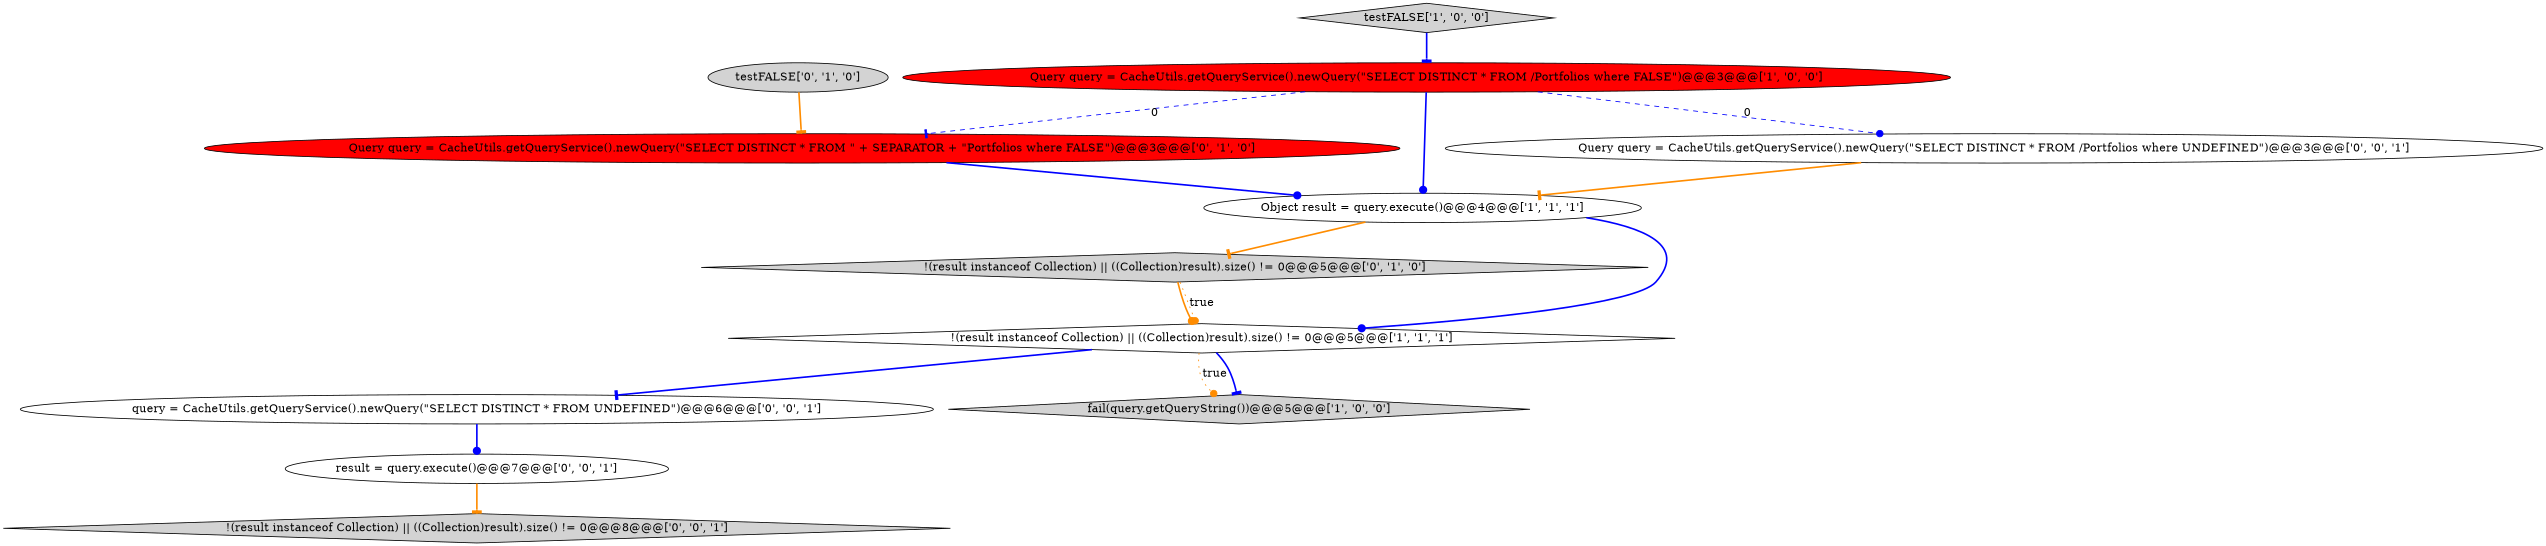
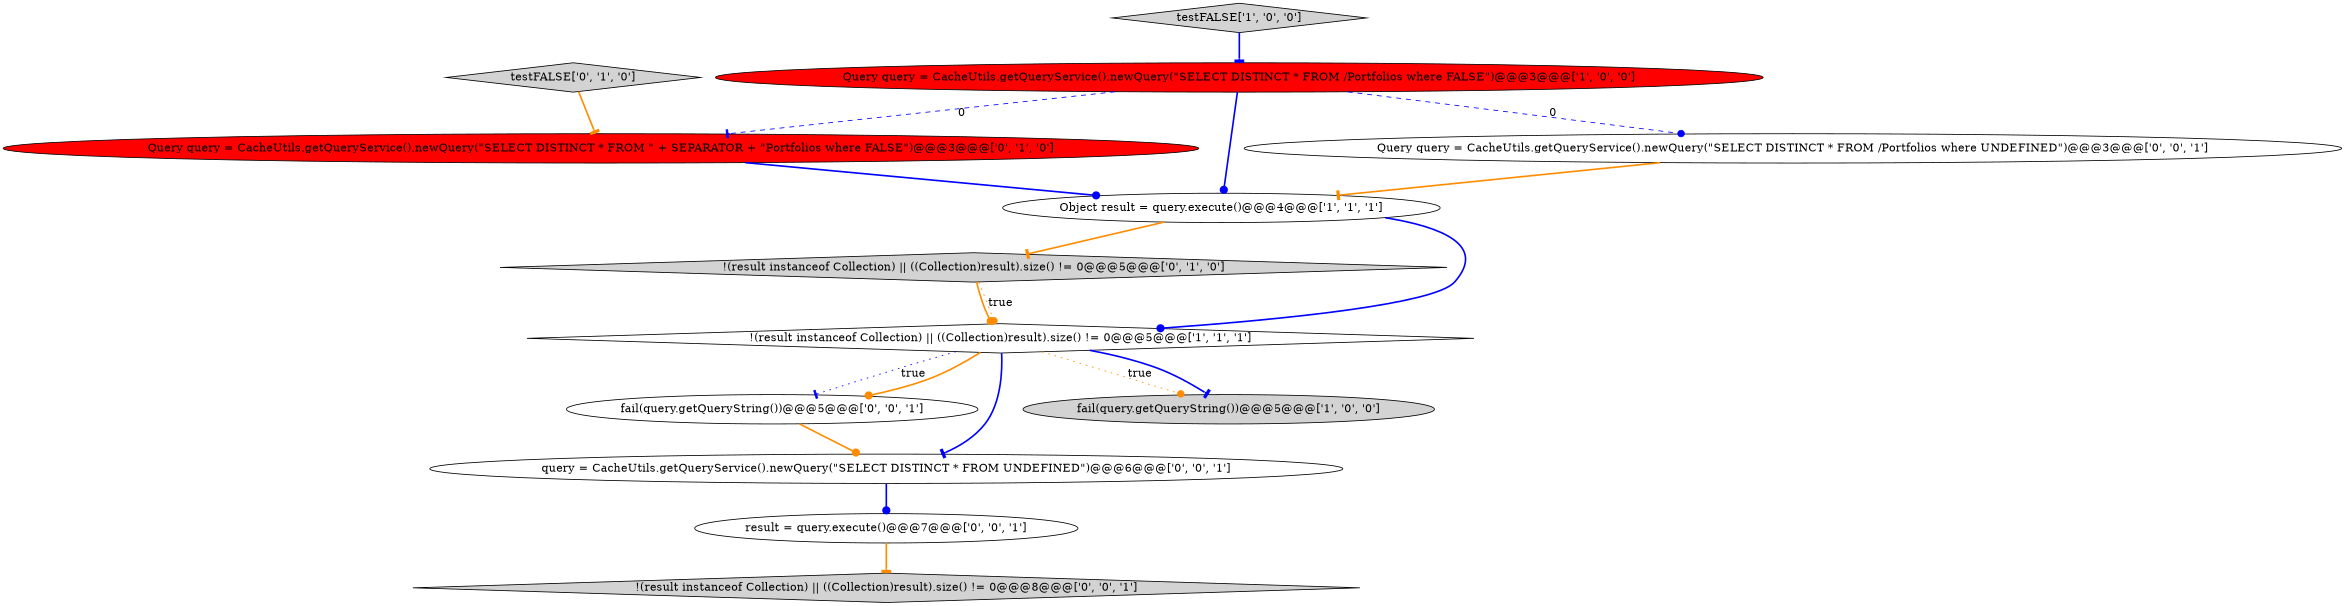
(798, 77) -> (573, 77)
none -> (772, 409)
(1239, 409) -> (1229, 409)
